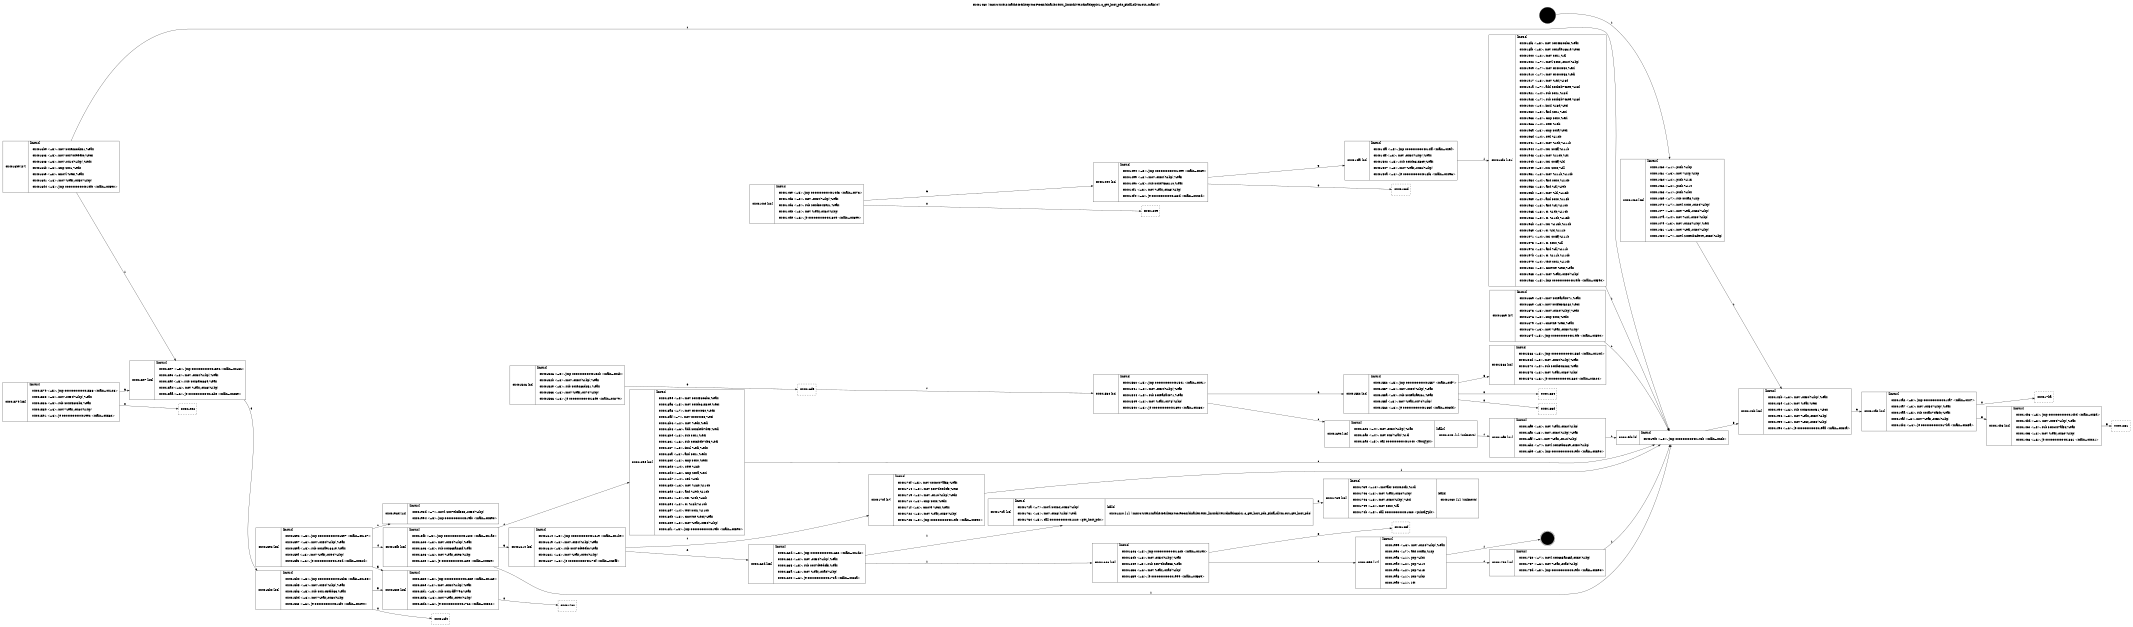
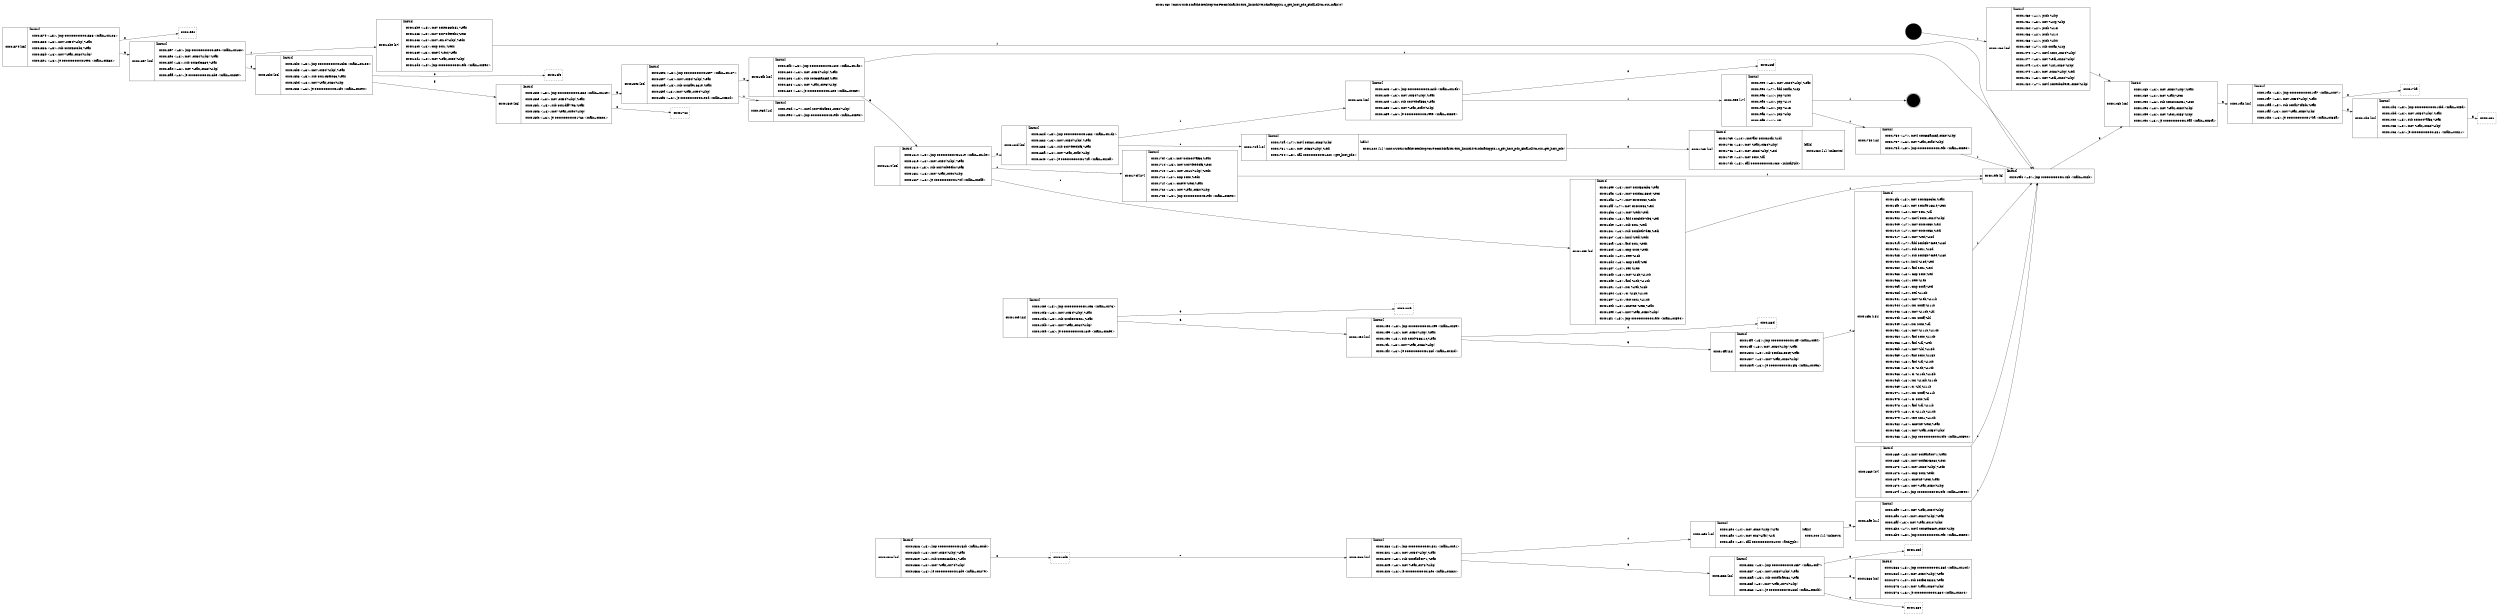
(126, 276) -> (310, 50)
(1484, 435) -> (1850, 526)
(563, 505) -> (1279, 223)
(377, 568) -> (616, 94)
